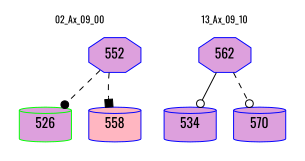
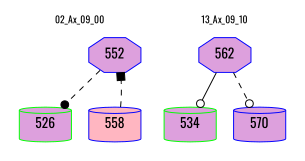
(108, 85) -> (121, 95)
(190, 125) -> (190, 125)
